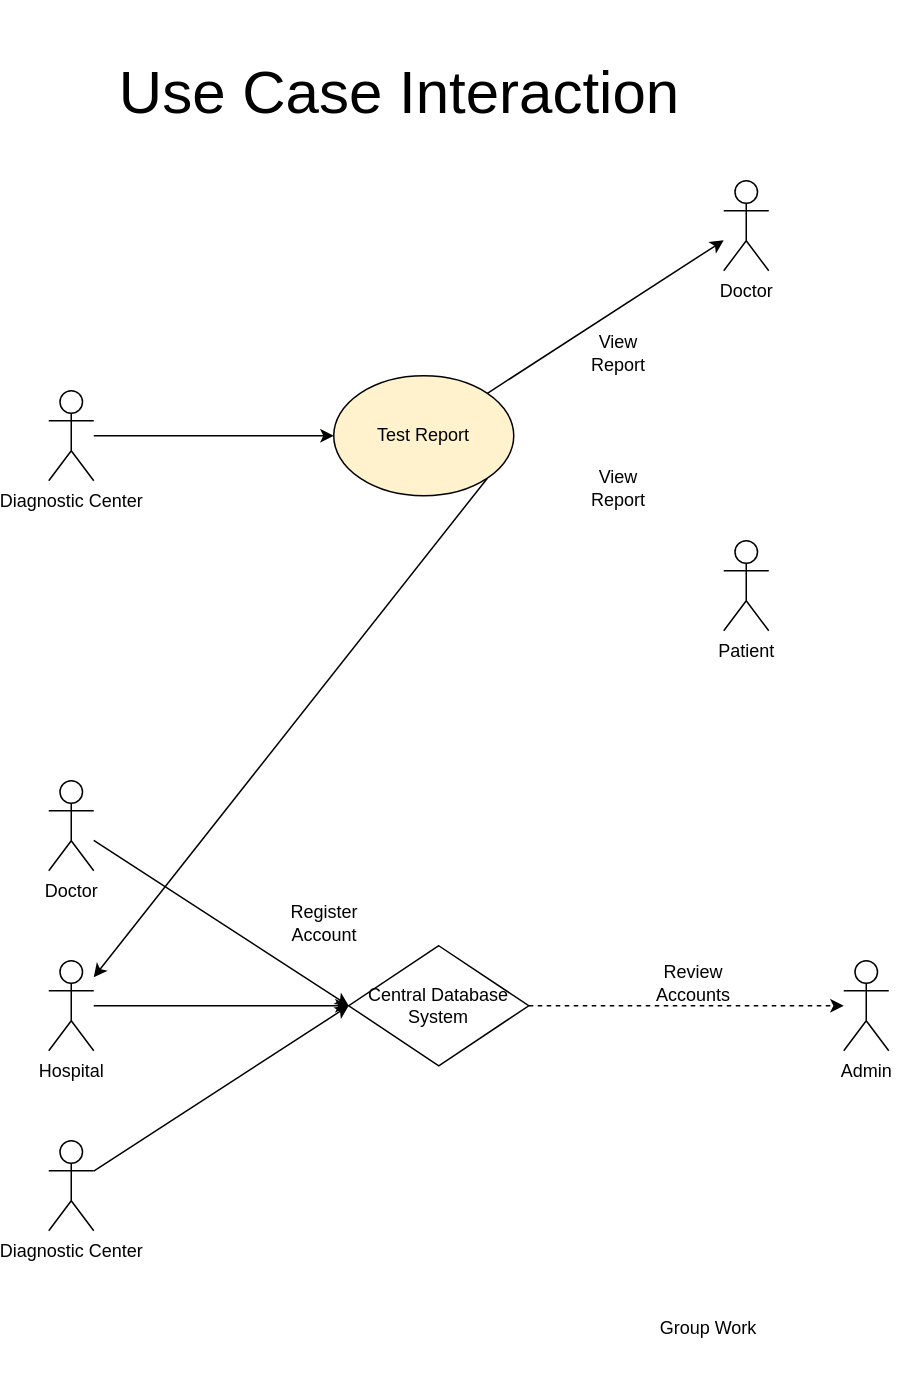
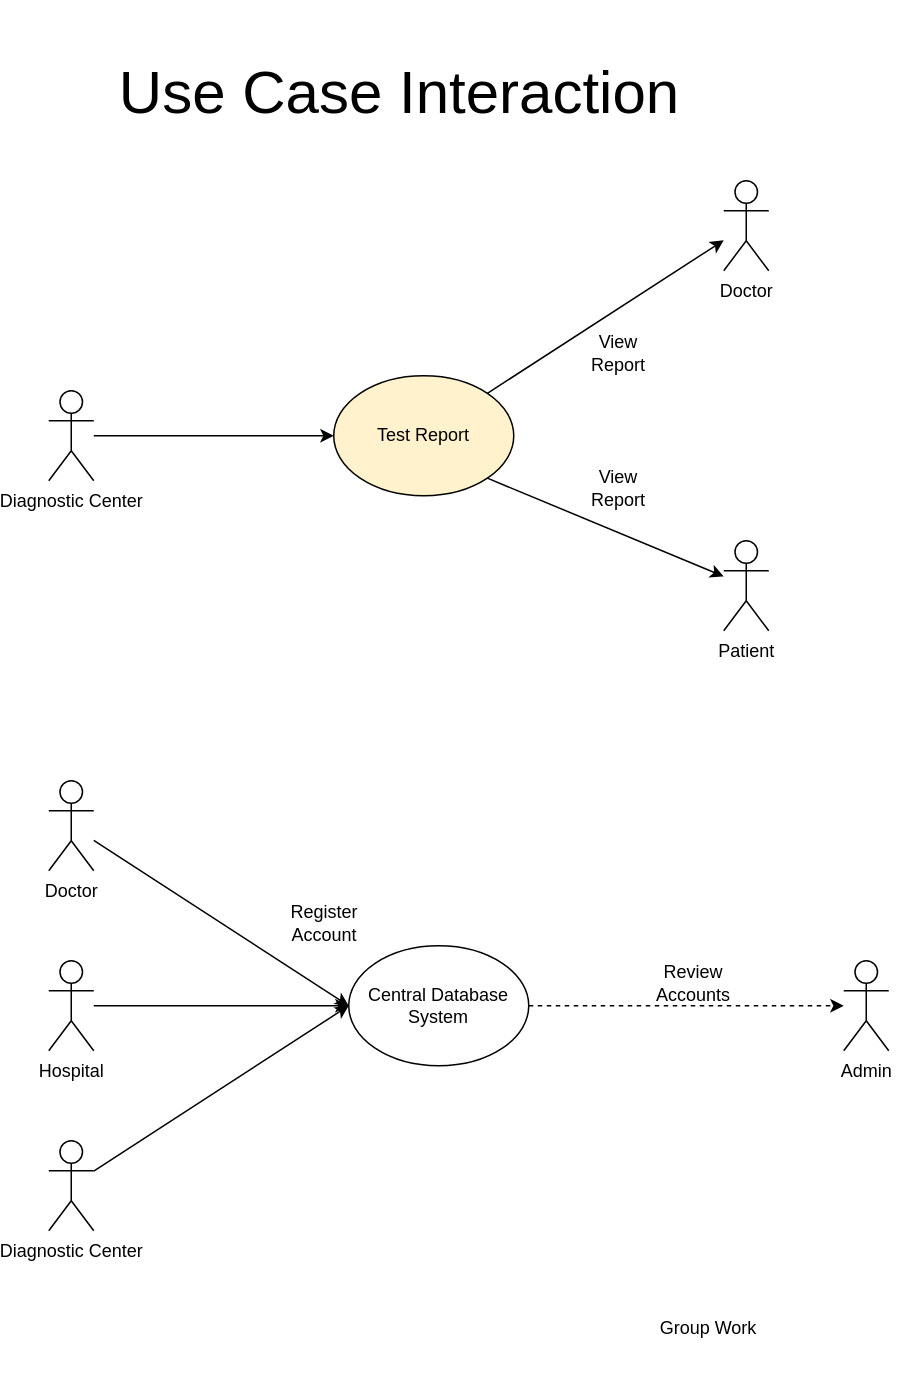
(294, 724) -> (601, 525)
(439, 1006) -> (439, 1006)
